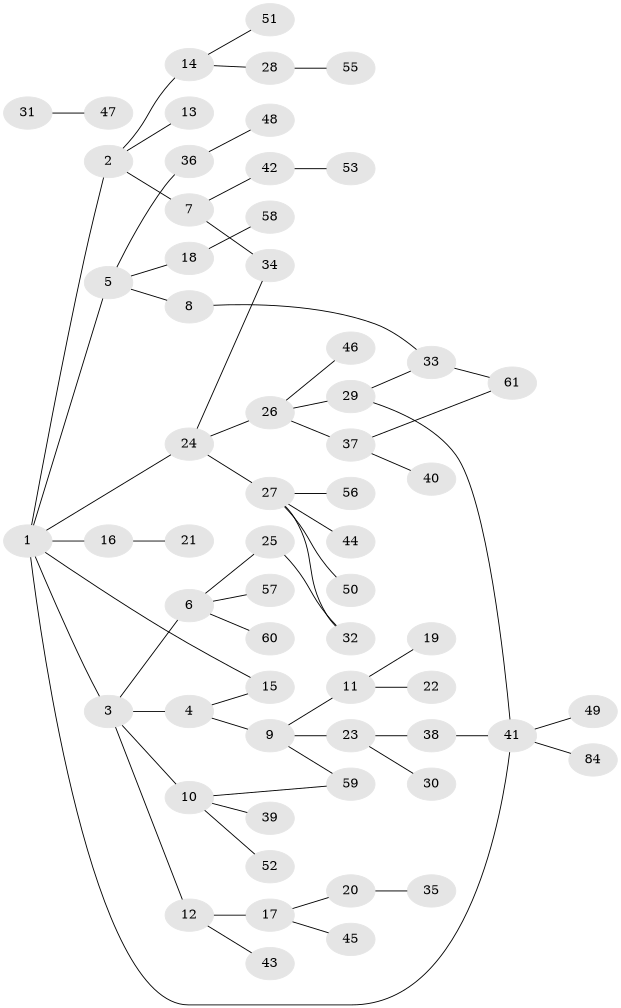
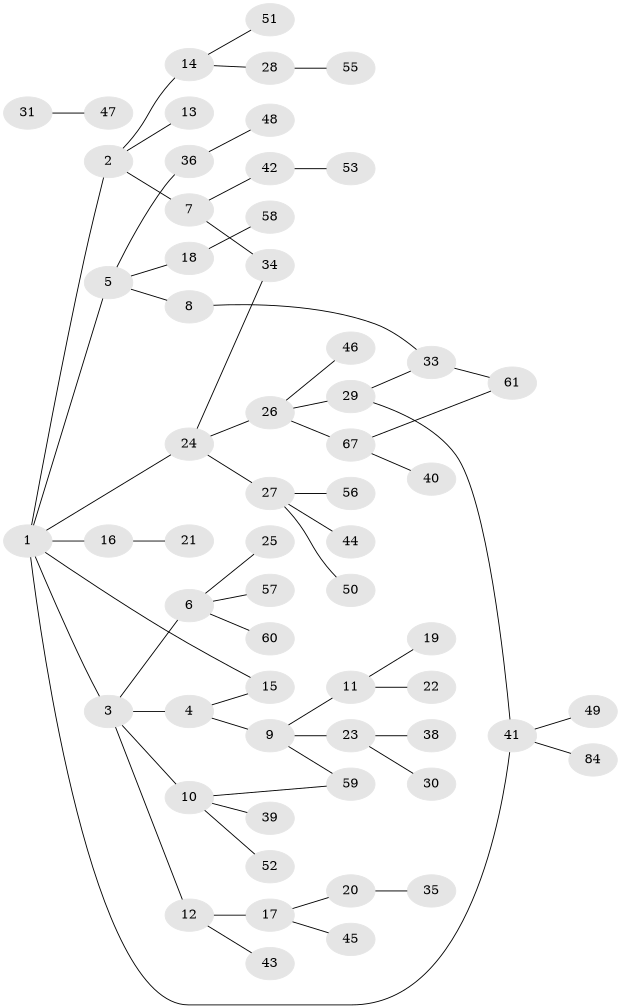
(351, 445) -> (351, 445)
(351, 639) -> none
(472, 736) -> none
